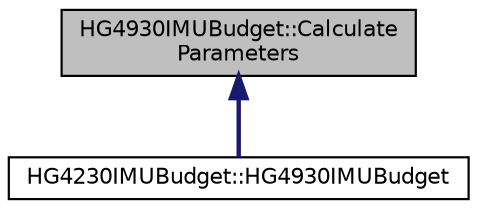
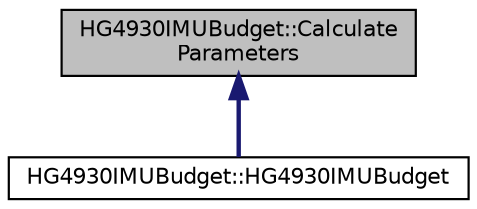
(239, 178) -> (239, 178)
